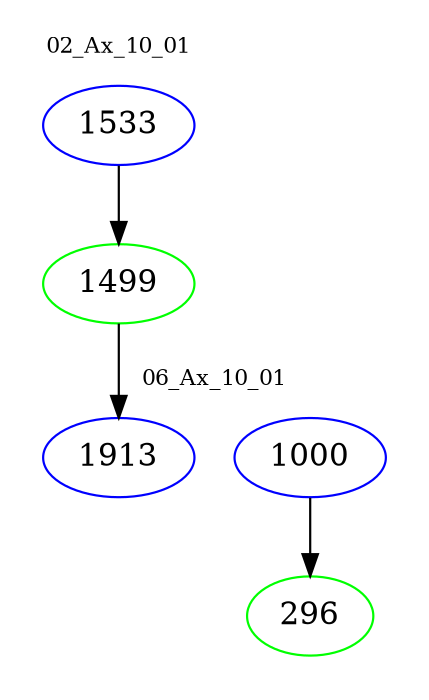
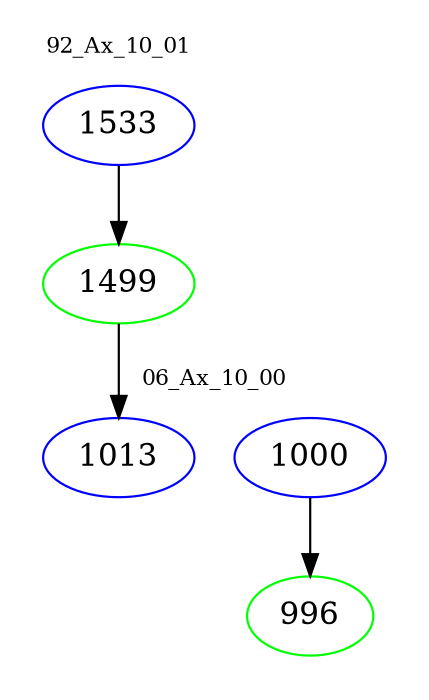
(119, 47) -> (119, 47)
(215, 380) -> (215, 380)
(119, 458) -> (119, 458)
(310, 616) -> (310, 616)
